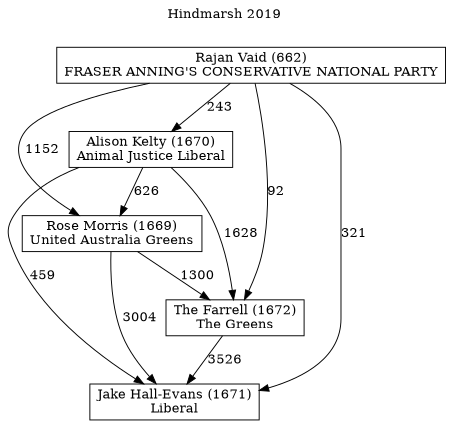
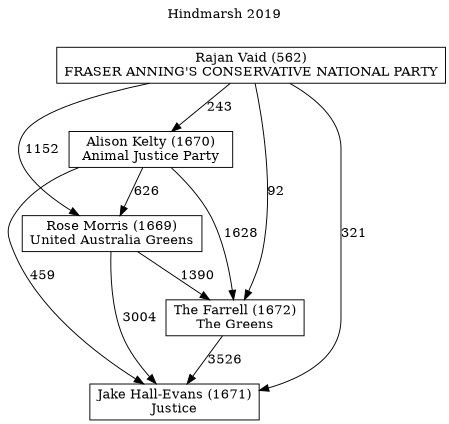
(251, 65) -> (251, 65)
(151, 149) -> (151, 149)
(198, 276) -> (198, 276)
(175, 402) -> (175, 402)
